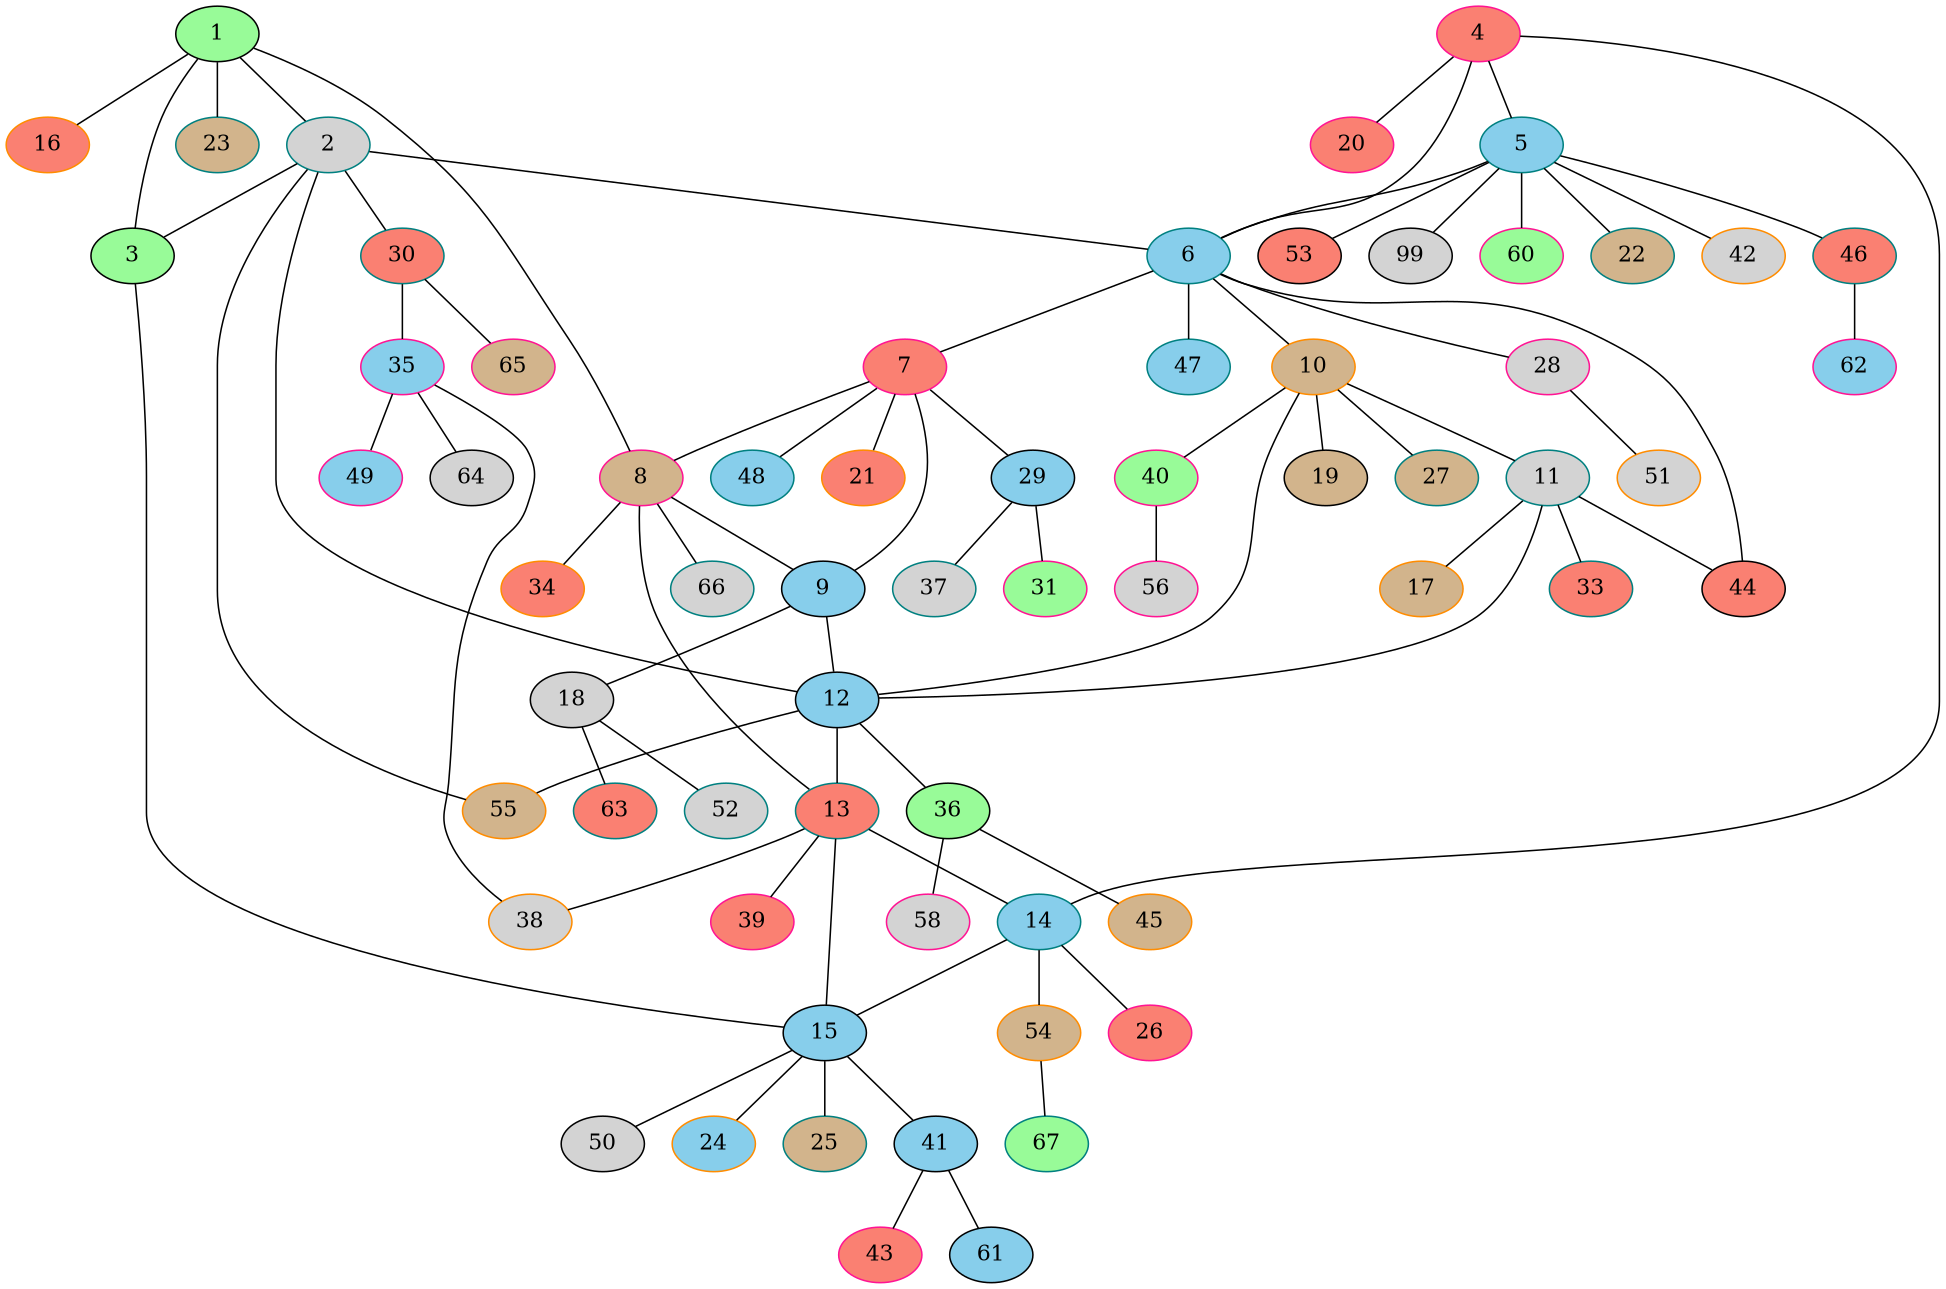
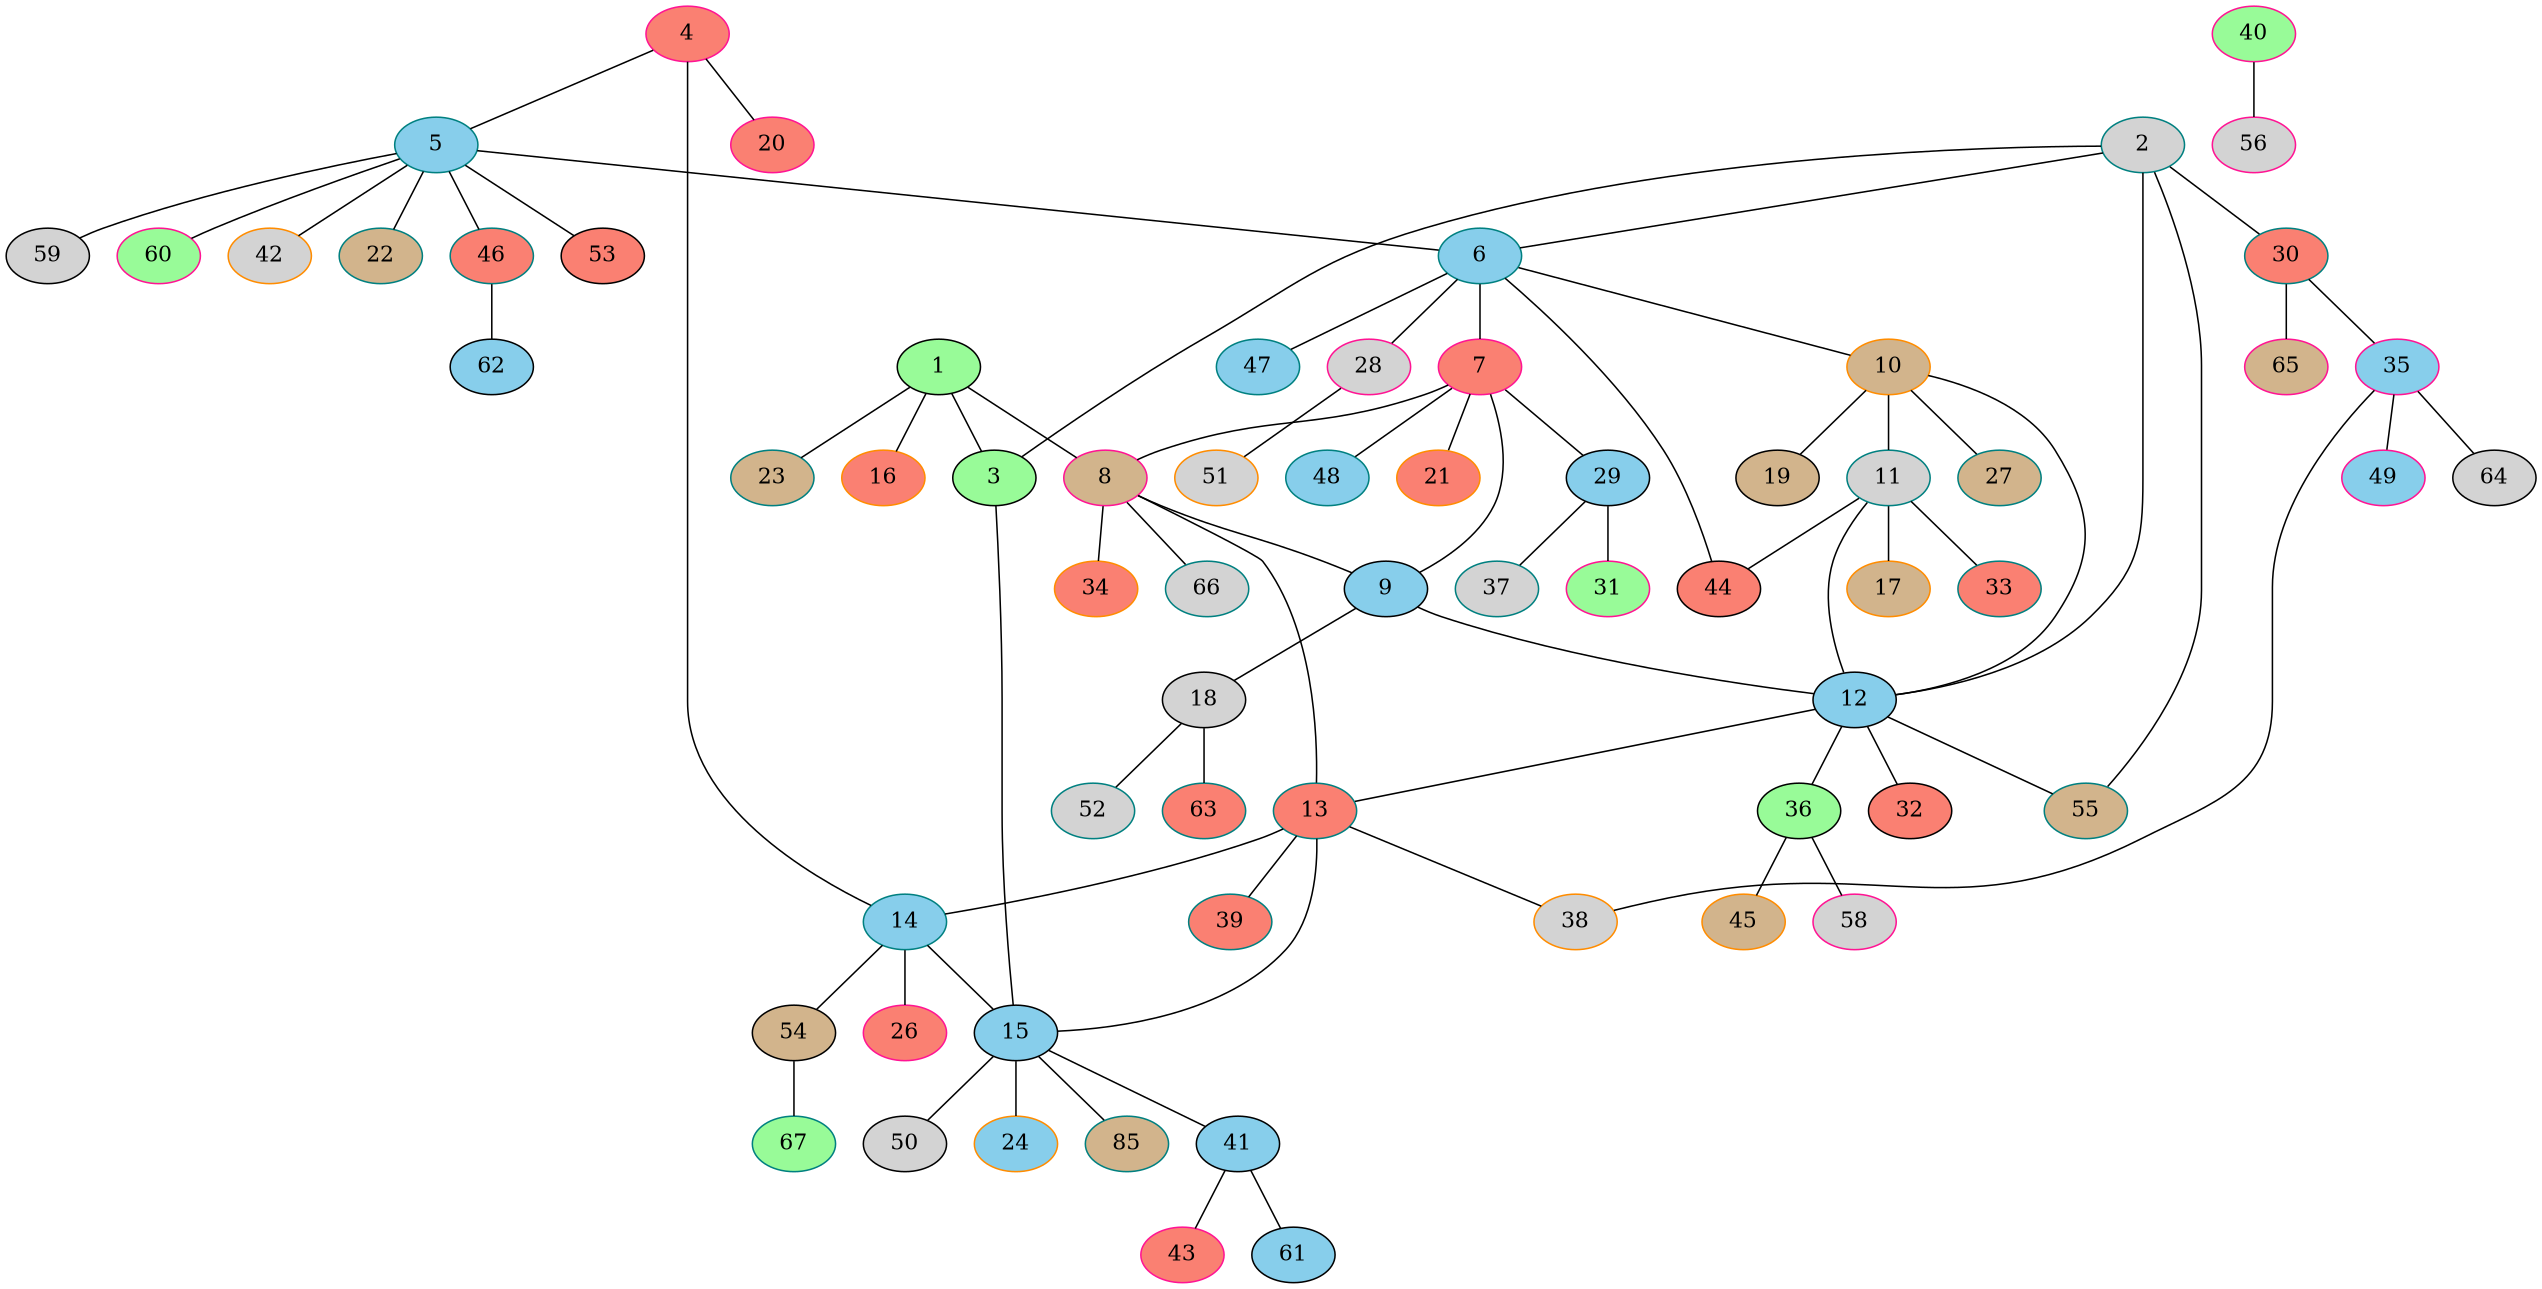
(273, 89) -> none
(1399, 179) -> none
(1411, 256) -> (48, 256)
(1855, 367) -> (492, 367)
(1235, 422) -> none
(504, 811) -> (2086, 811)
none -> (1910, 811)
(752, 922) -> (1230, 922)
(1039, 1033) -> (794, 1033)
(825, 1144) -> (1127, 1144)
